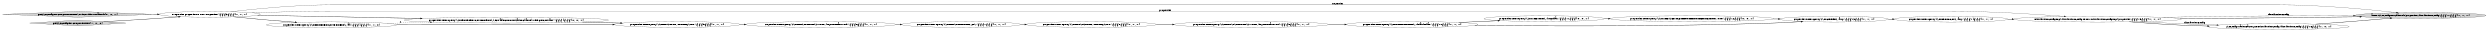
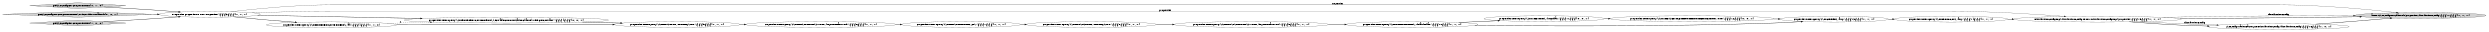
none -> (78, 6)
